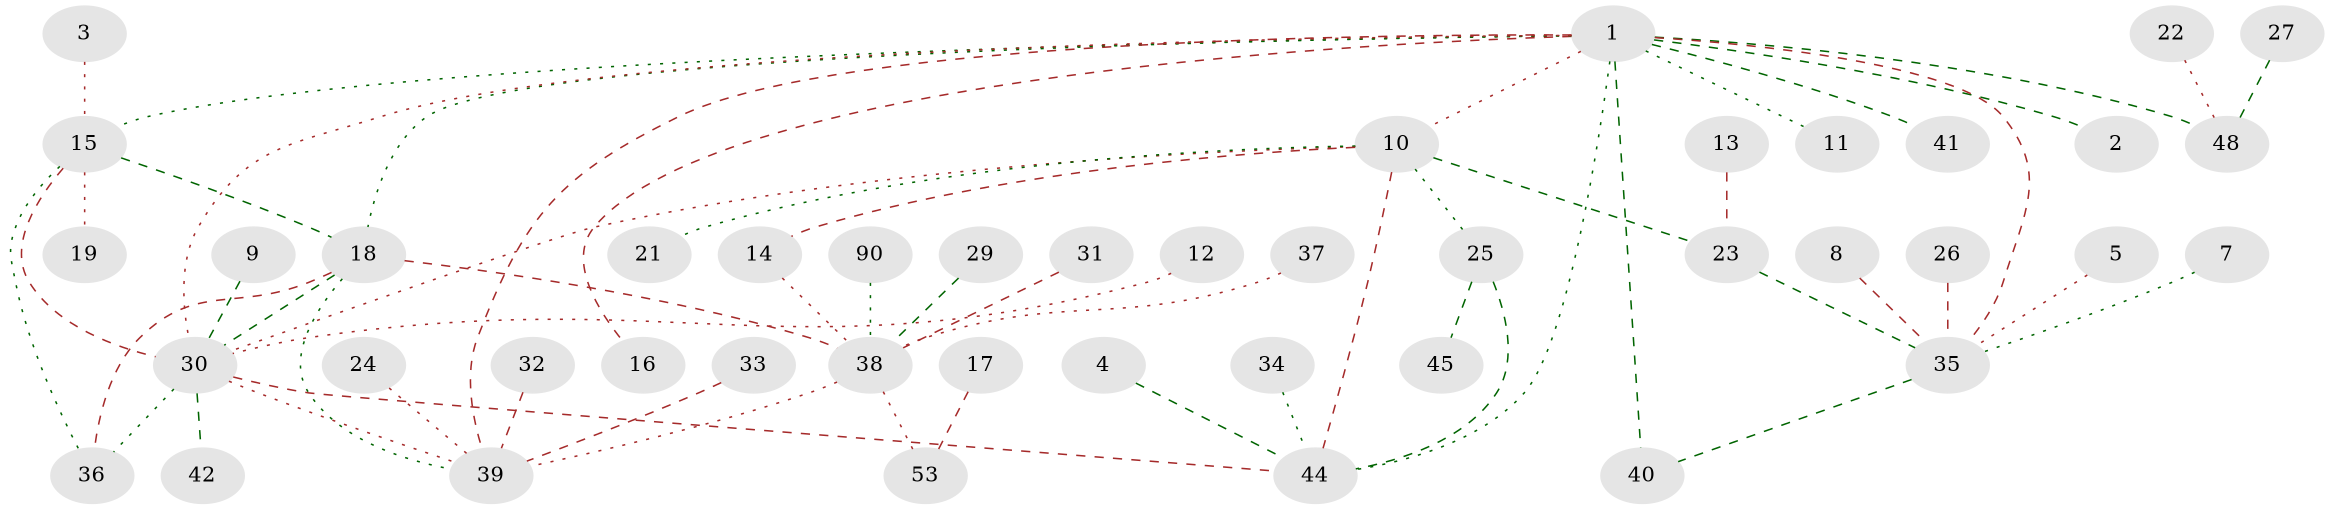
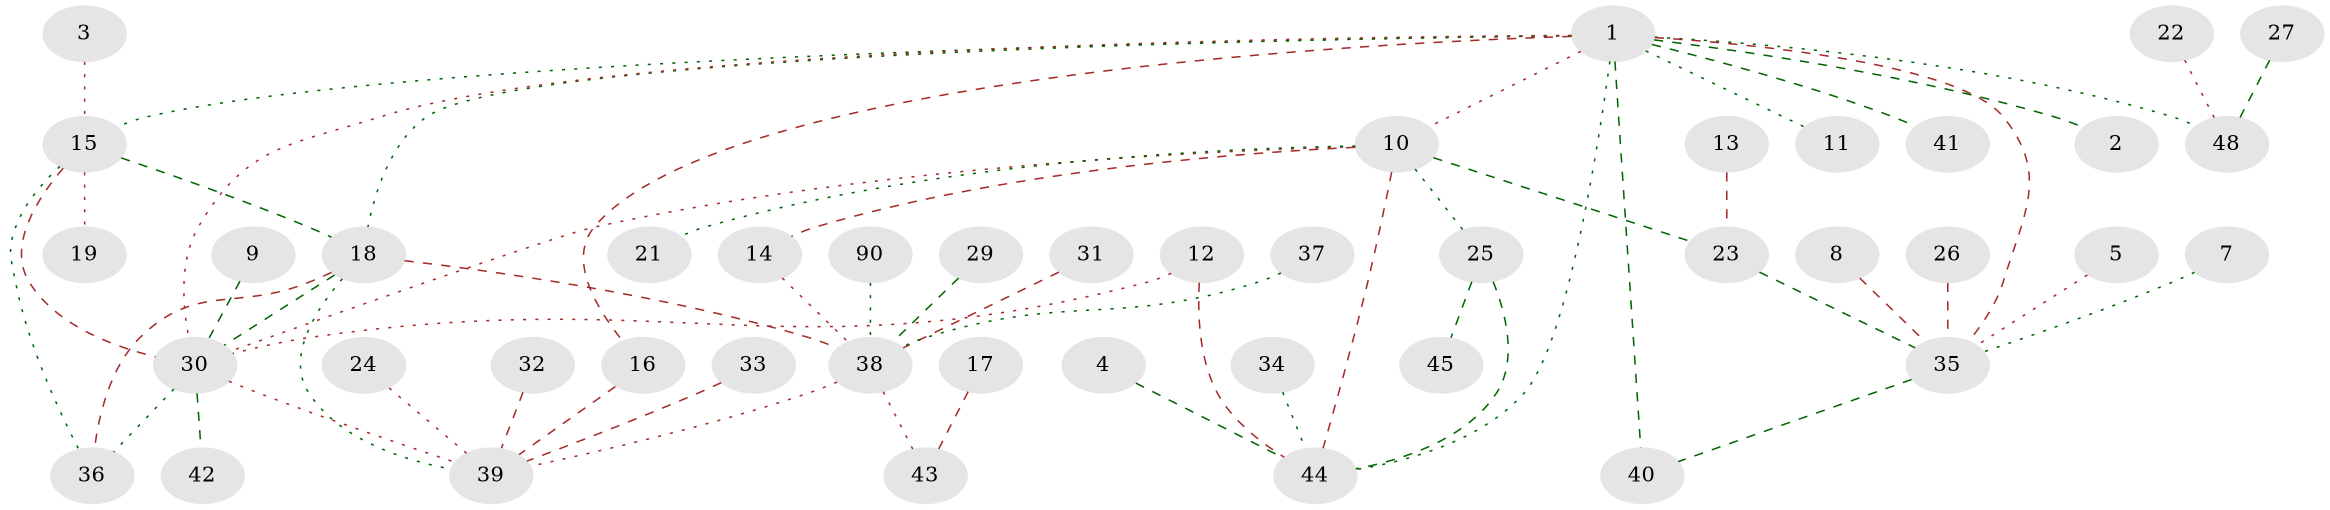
(911, 65) -> (567, 421)
(1928, 65) -> (1928, 65)
(1091, 310) -> (1091, 310)
(753, 430) -> (1213, 384)
(926, 476) -> (926, 476)
